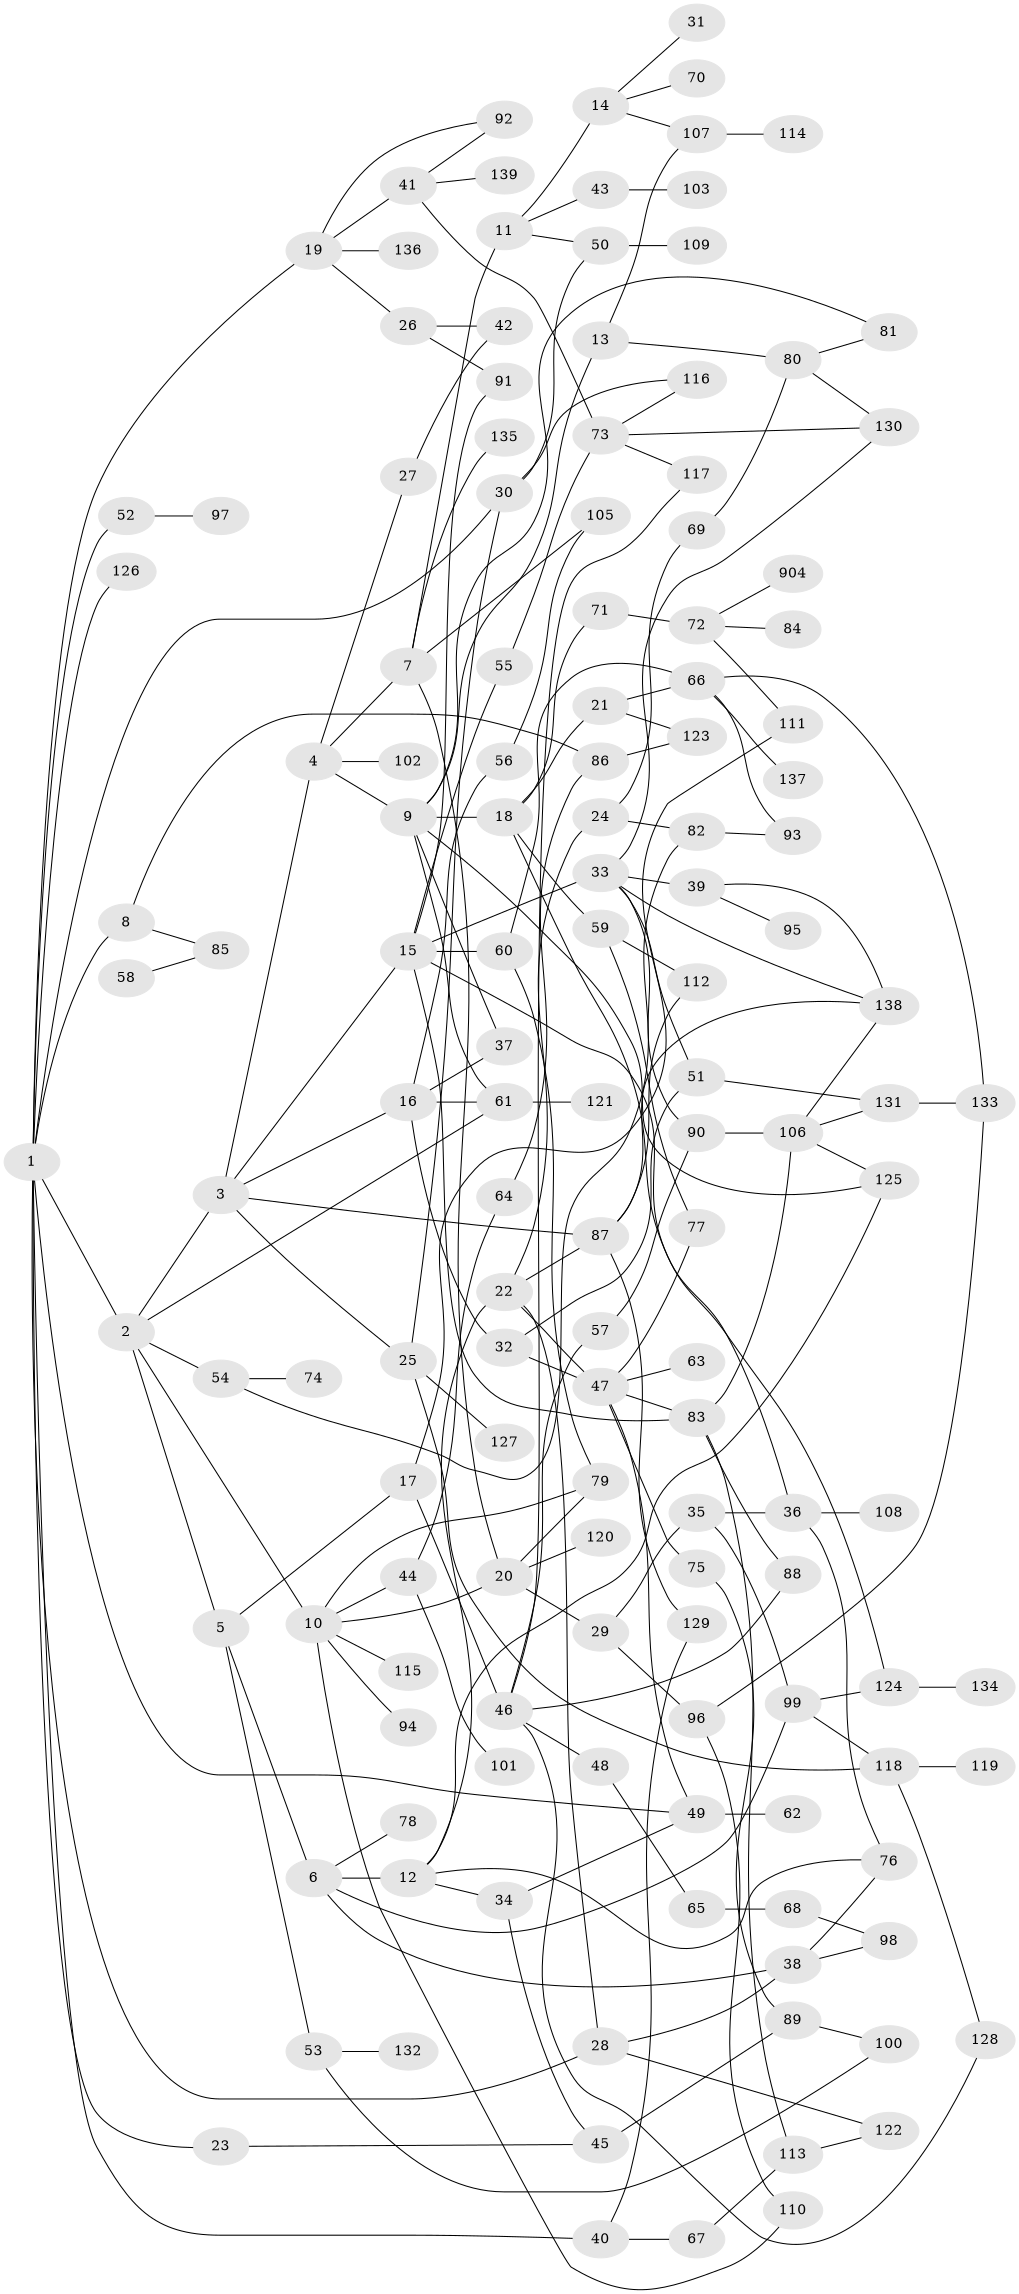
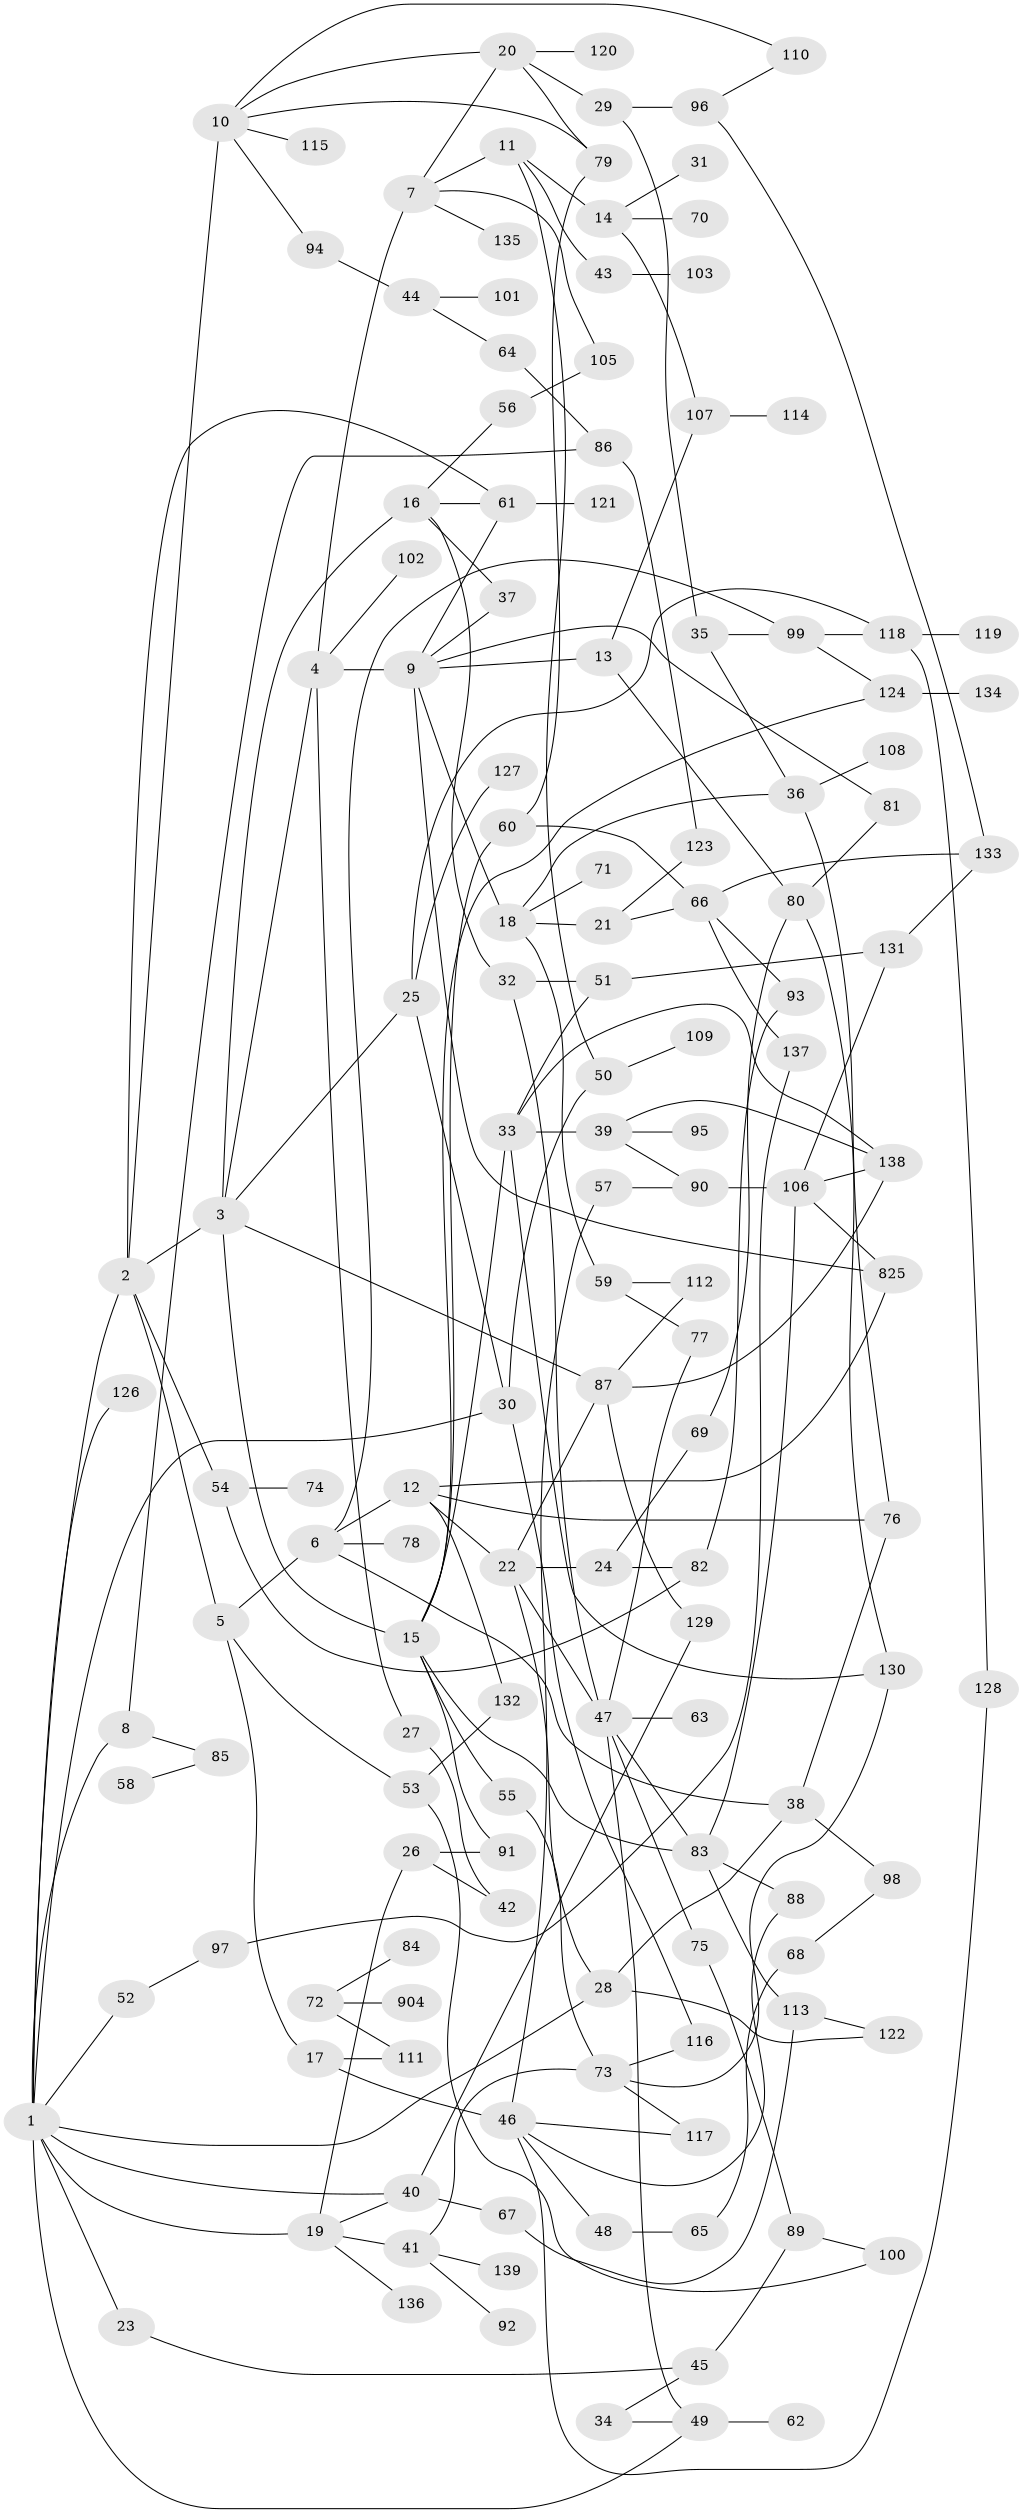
(383, 155) -> (364, 2212)
(645, 617) -> none
(649, 1003) -> (652, 1160)
(889, 1181) -> (893, 1274)
(361, 1601) -> (364, 274)
none -> (726, 1751)
(457, 1890) -> (472, 1590)
